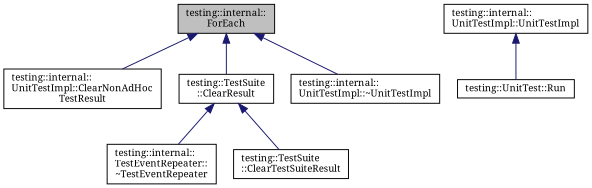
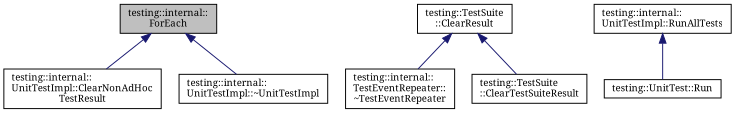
(516, 19) -> (663, 19)
(226, 59) -> none
